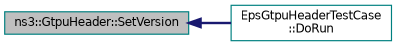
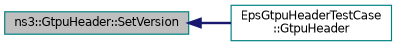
(311, 23) -> (311, 23)
